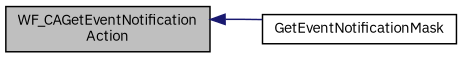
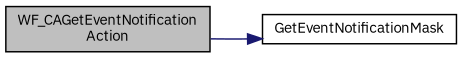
(244, 19) -> (229, 39)
